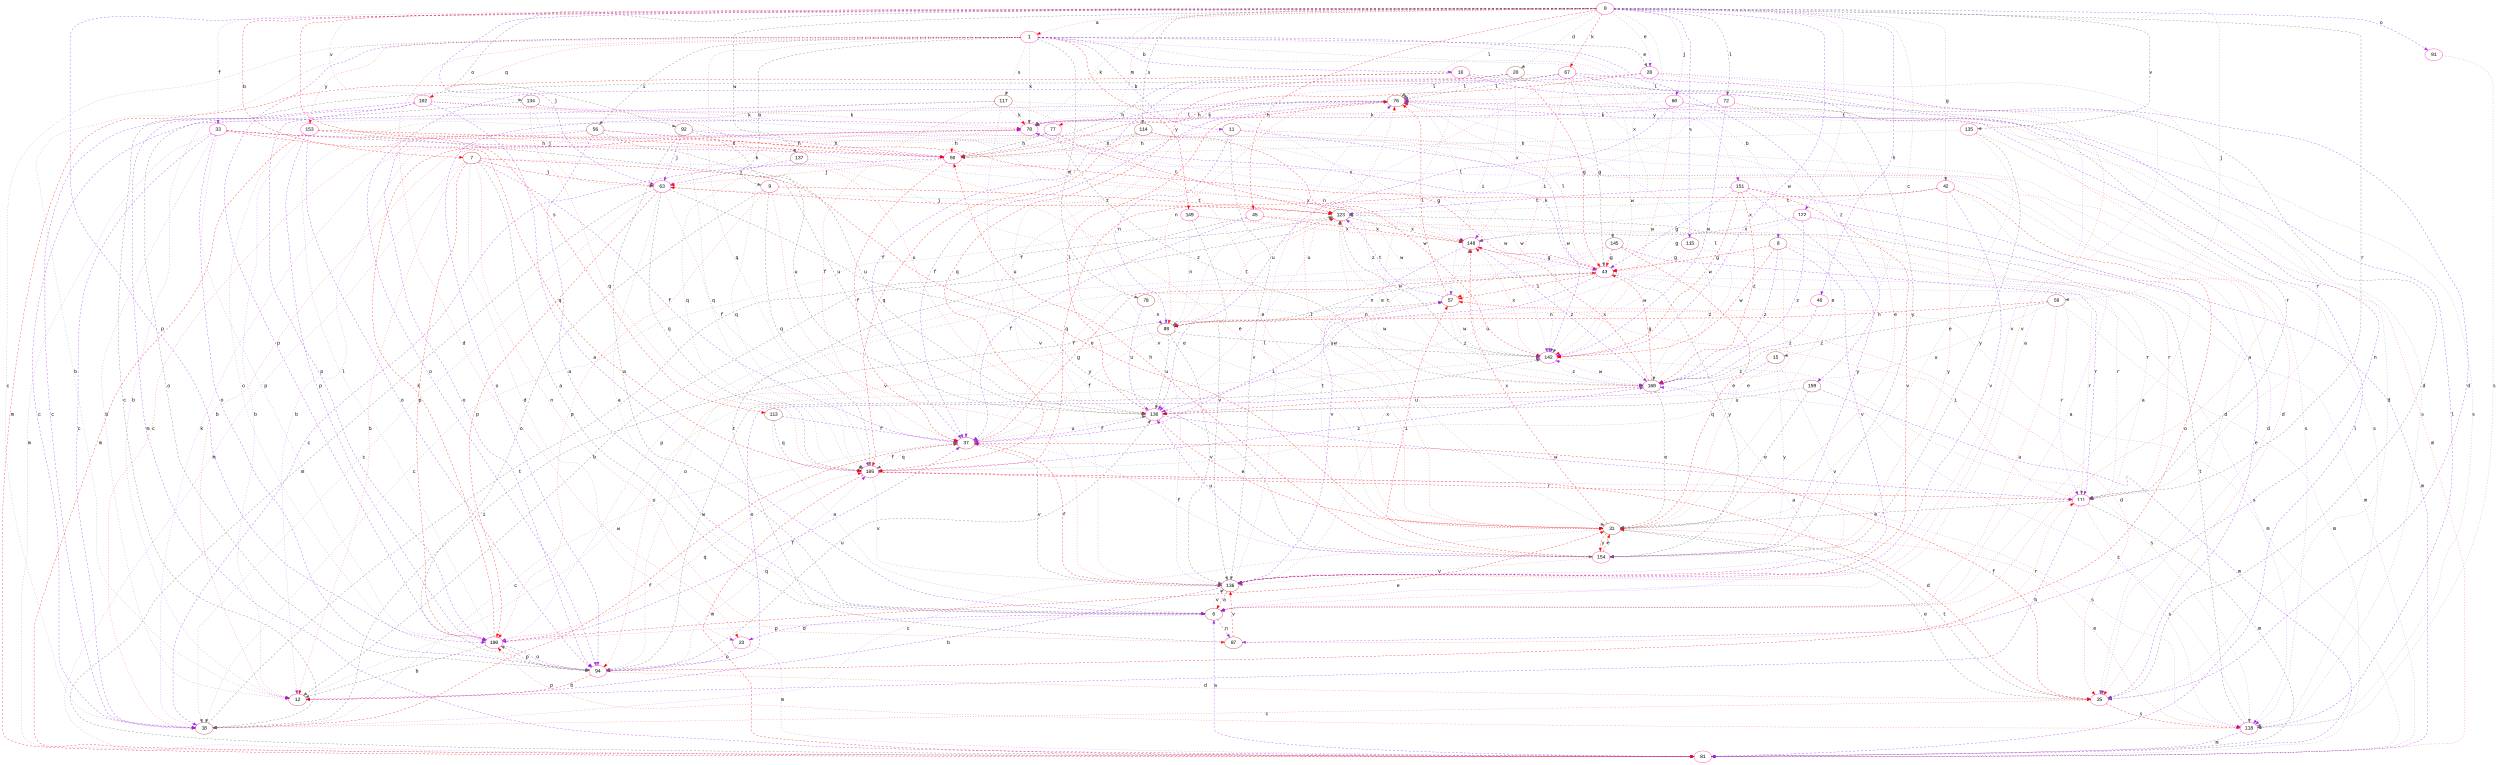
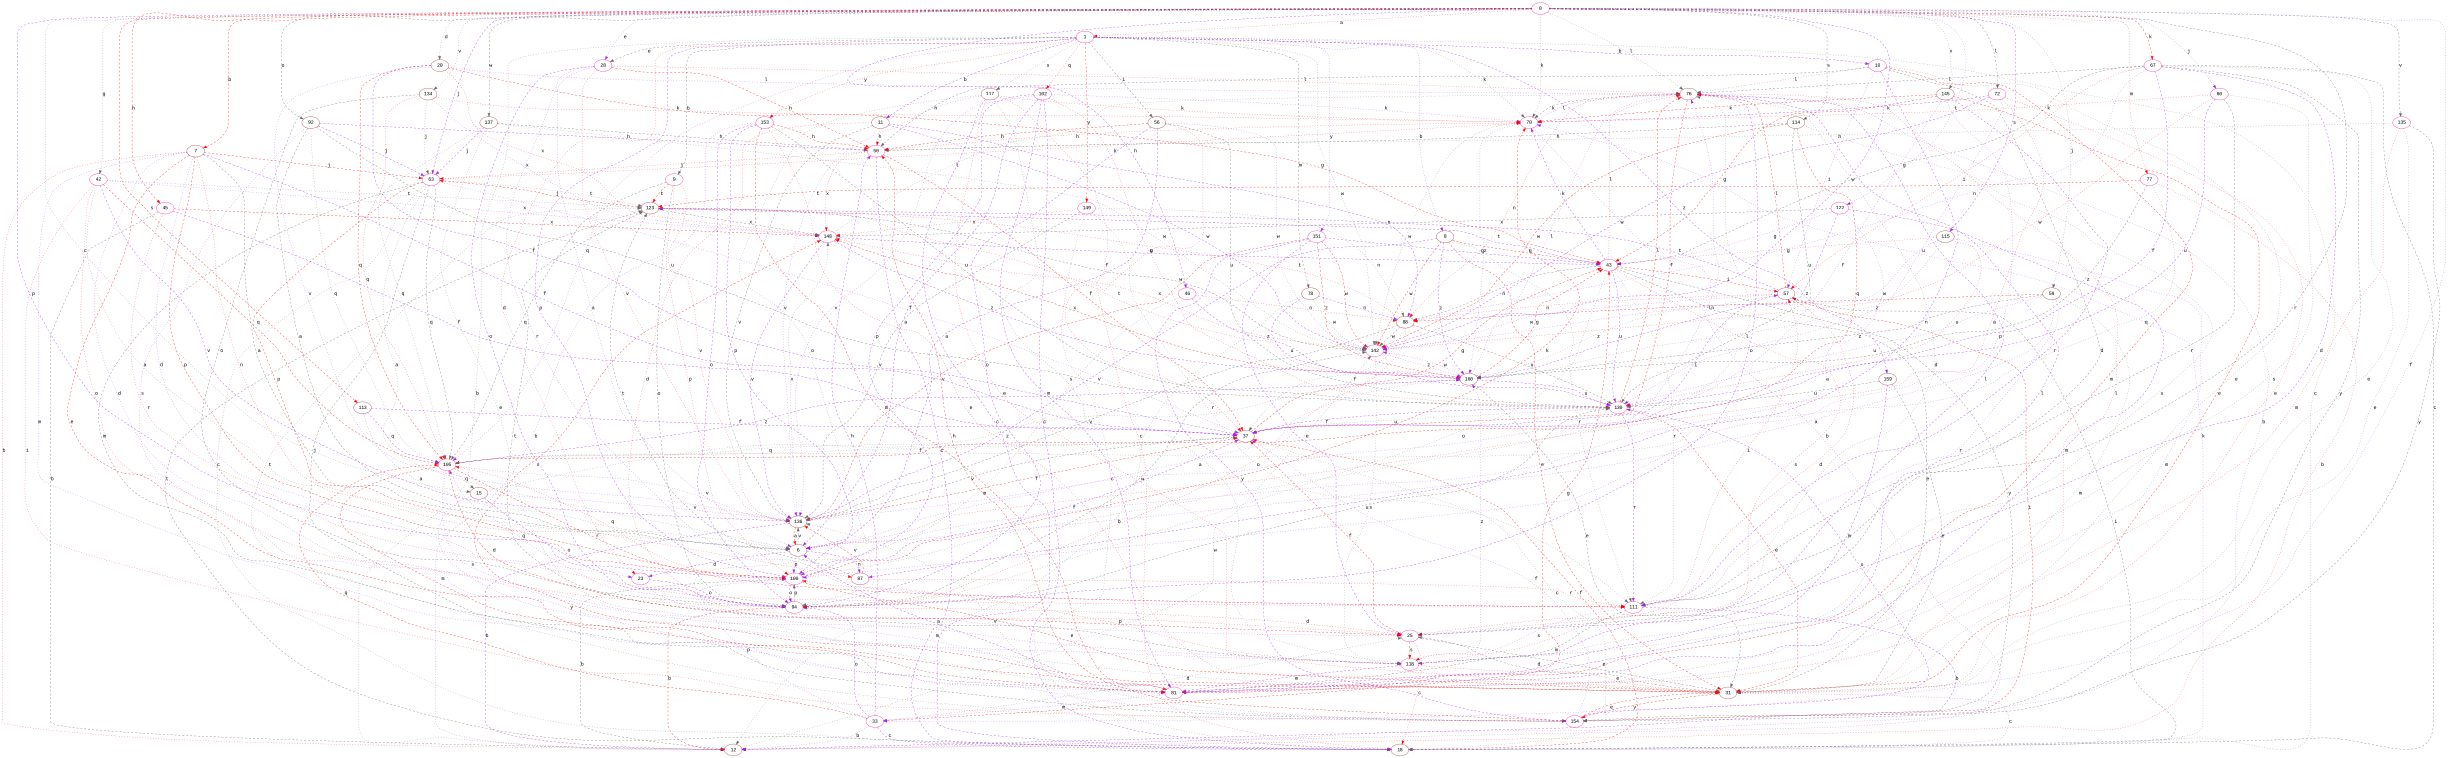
(2434, 55) -> none
none -> (1739, 105)
(1231, 113) -> (1807, 380)
(1004, 147) -> (672, 136)
(1515, 162) -> (609, 192)
(1096, 177) -> (1586, 416)
(1523, 199) -> (1157, 221)
(1013, 274) -> (1810, 291)
(2098, 303) -> (1761, 496)
(1154, 314) -> (1356, 307)
(1446, 342) -> (1859, 361)
(1090, 372) -> (315, 451)
(1948, 372) -> (27, 451)
(1737, 391) -> (1543, 484)
(1393, 399) -> (1544, 385)
(1360, 435) -> (462, 478)
(1556, 457) -> (1635, 508)
(1848, 514) -> (1926, 420)
none -> (1071, 556)
(1939, 586) -> (1424, 488)
(1945, 614) -> (1539, 664)
(1651, 648) -> (278, 539)
(22, 709) -> (1033, 708)
